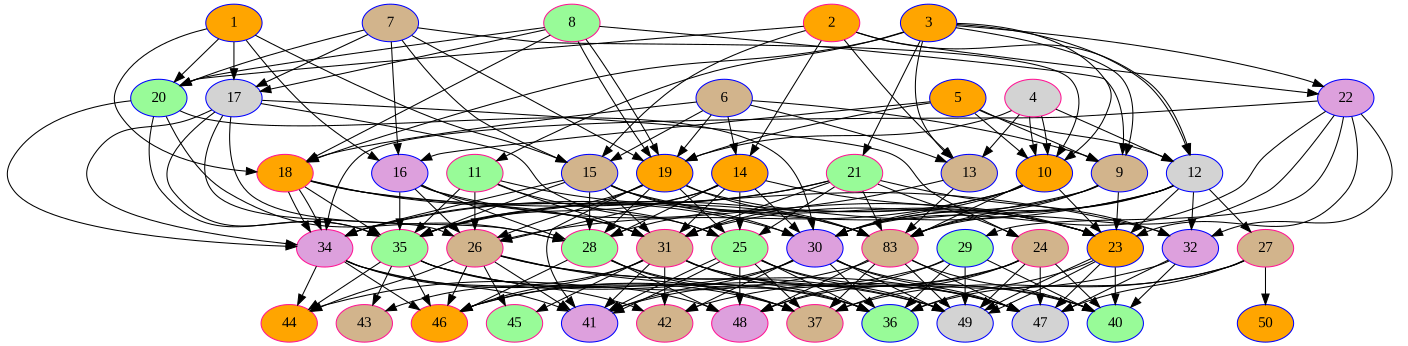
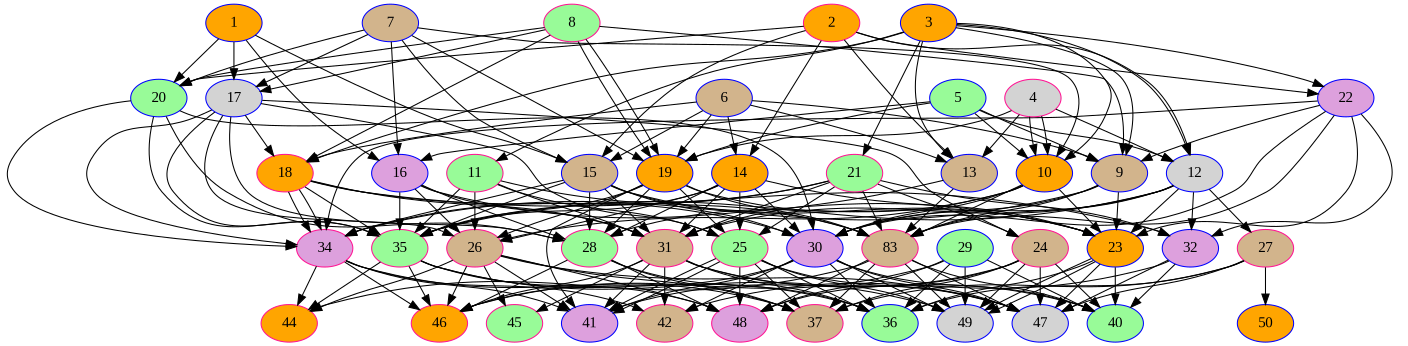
(958, 98) -> (958, 98)
(121, 116) -> (256, 131)
(1245, 212) -> (1235, 129)
(718, 279) -> (605, 280)
(364, 323) -> none
